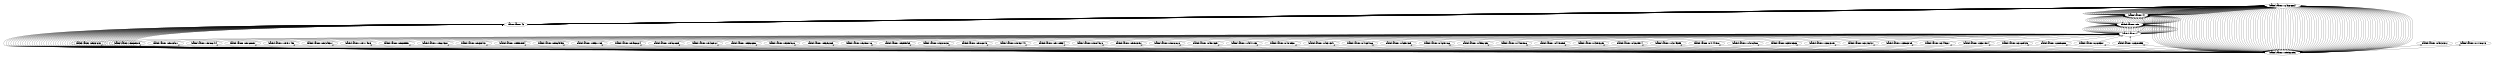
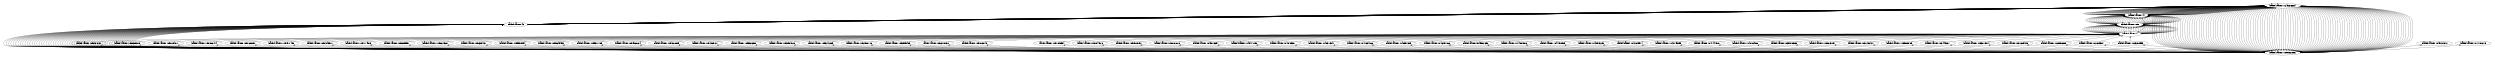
(516, 25) -> (516, 25)
(820, 43) -> (820, 43)
(936, 43) -> (936, 43)
(1013, 43) -> none
(1052, 43) -> (1052, 43)
(1244, 43) -> (1244, 43)
(1475, 43) -> (1475, 43)
(1630, 43) -> (1630, 43)
